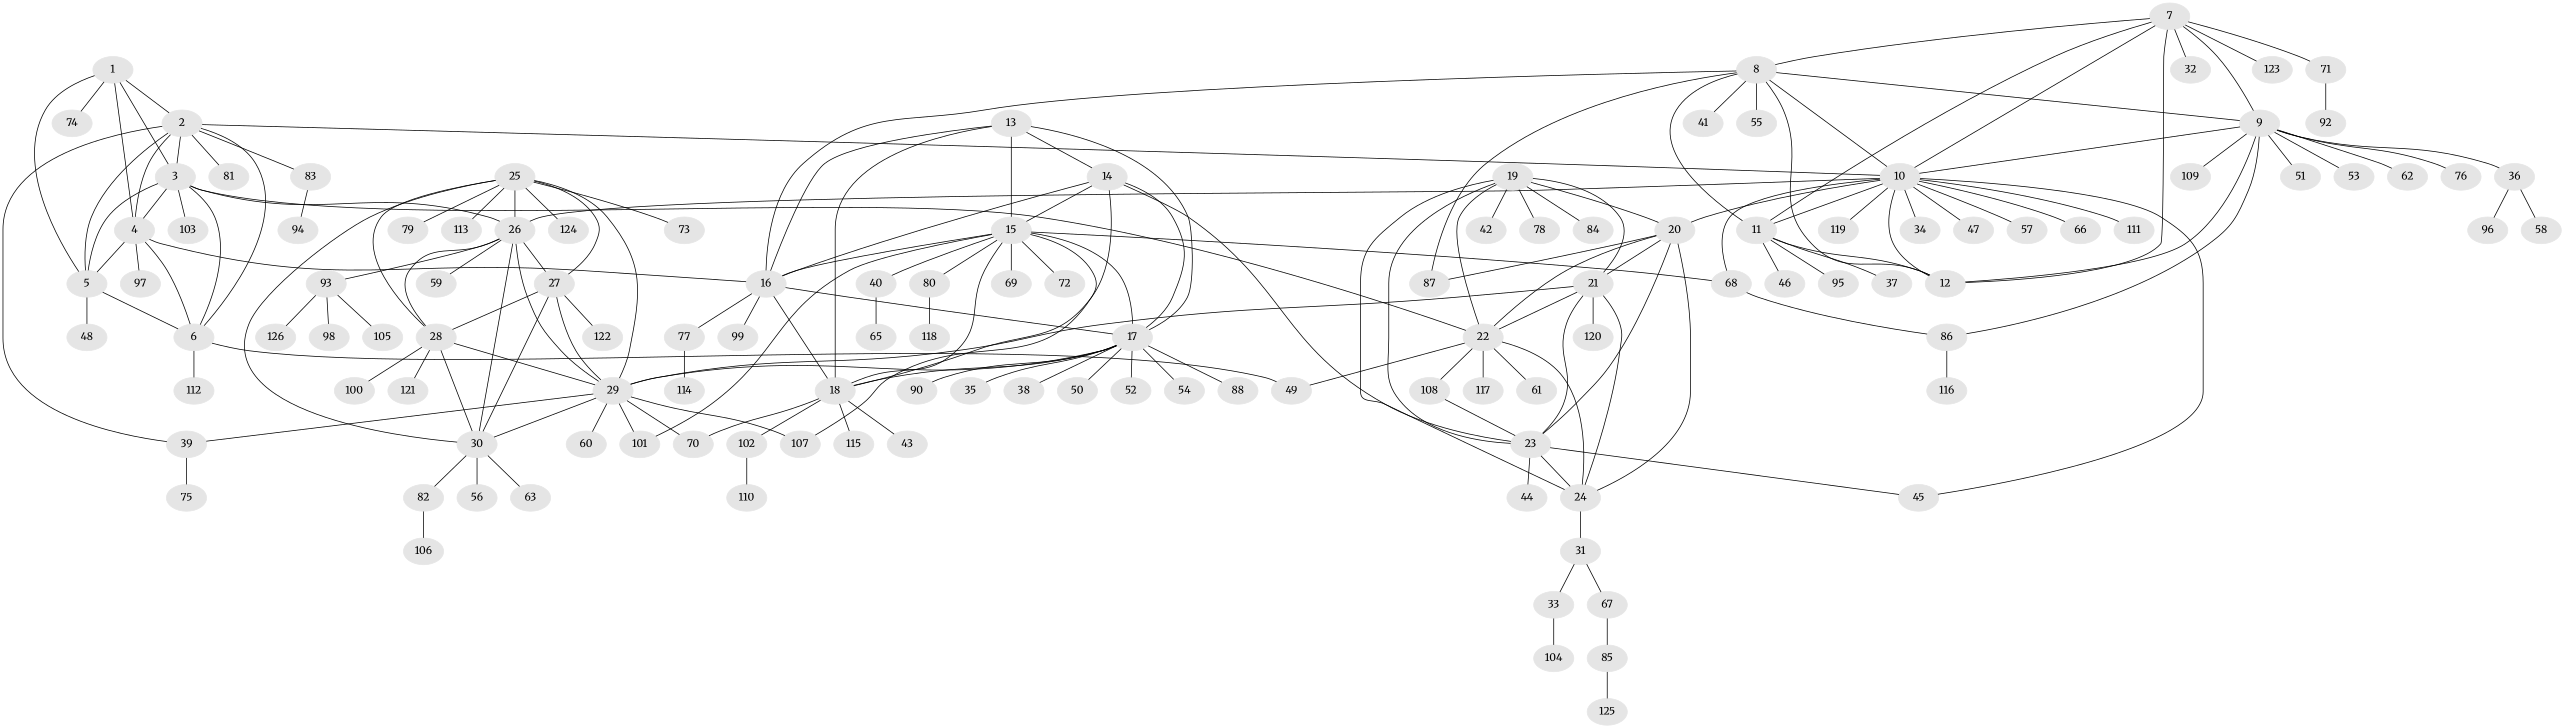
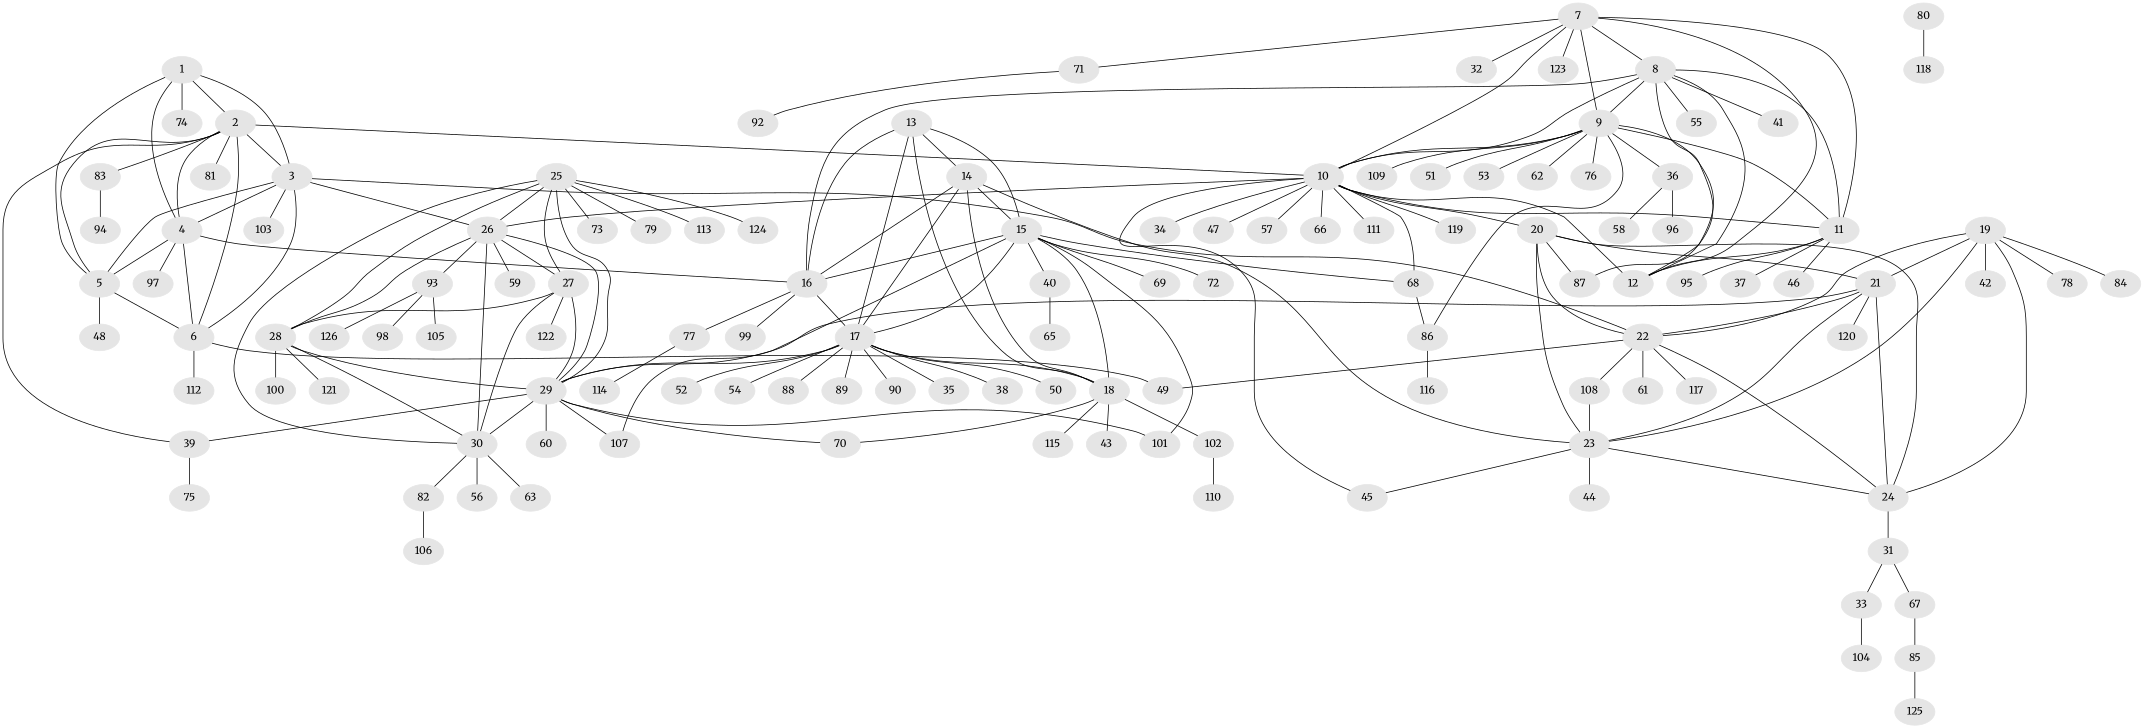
none -> (1731, 156)
(1592, 200) -> none
(970, 257) -> none
(801, 337) -> none
none -> (842, 391)
